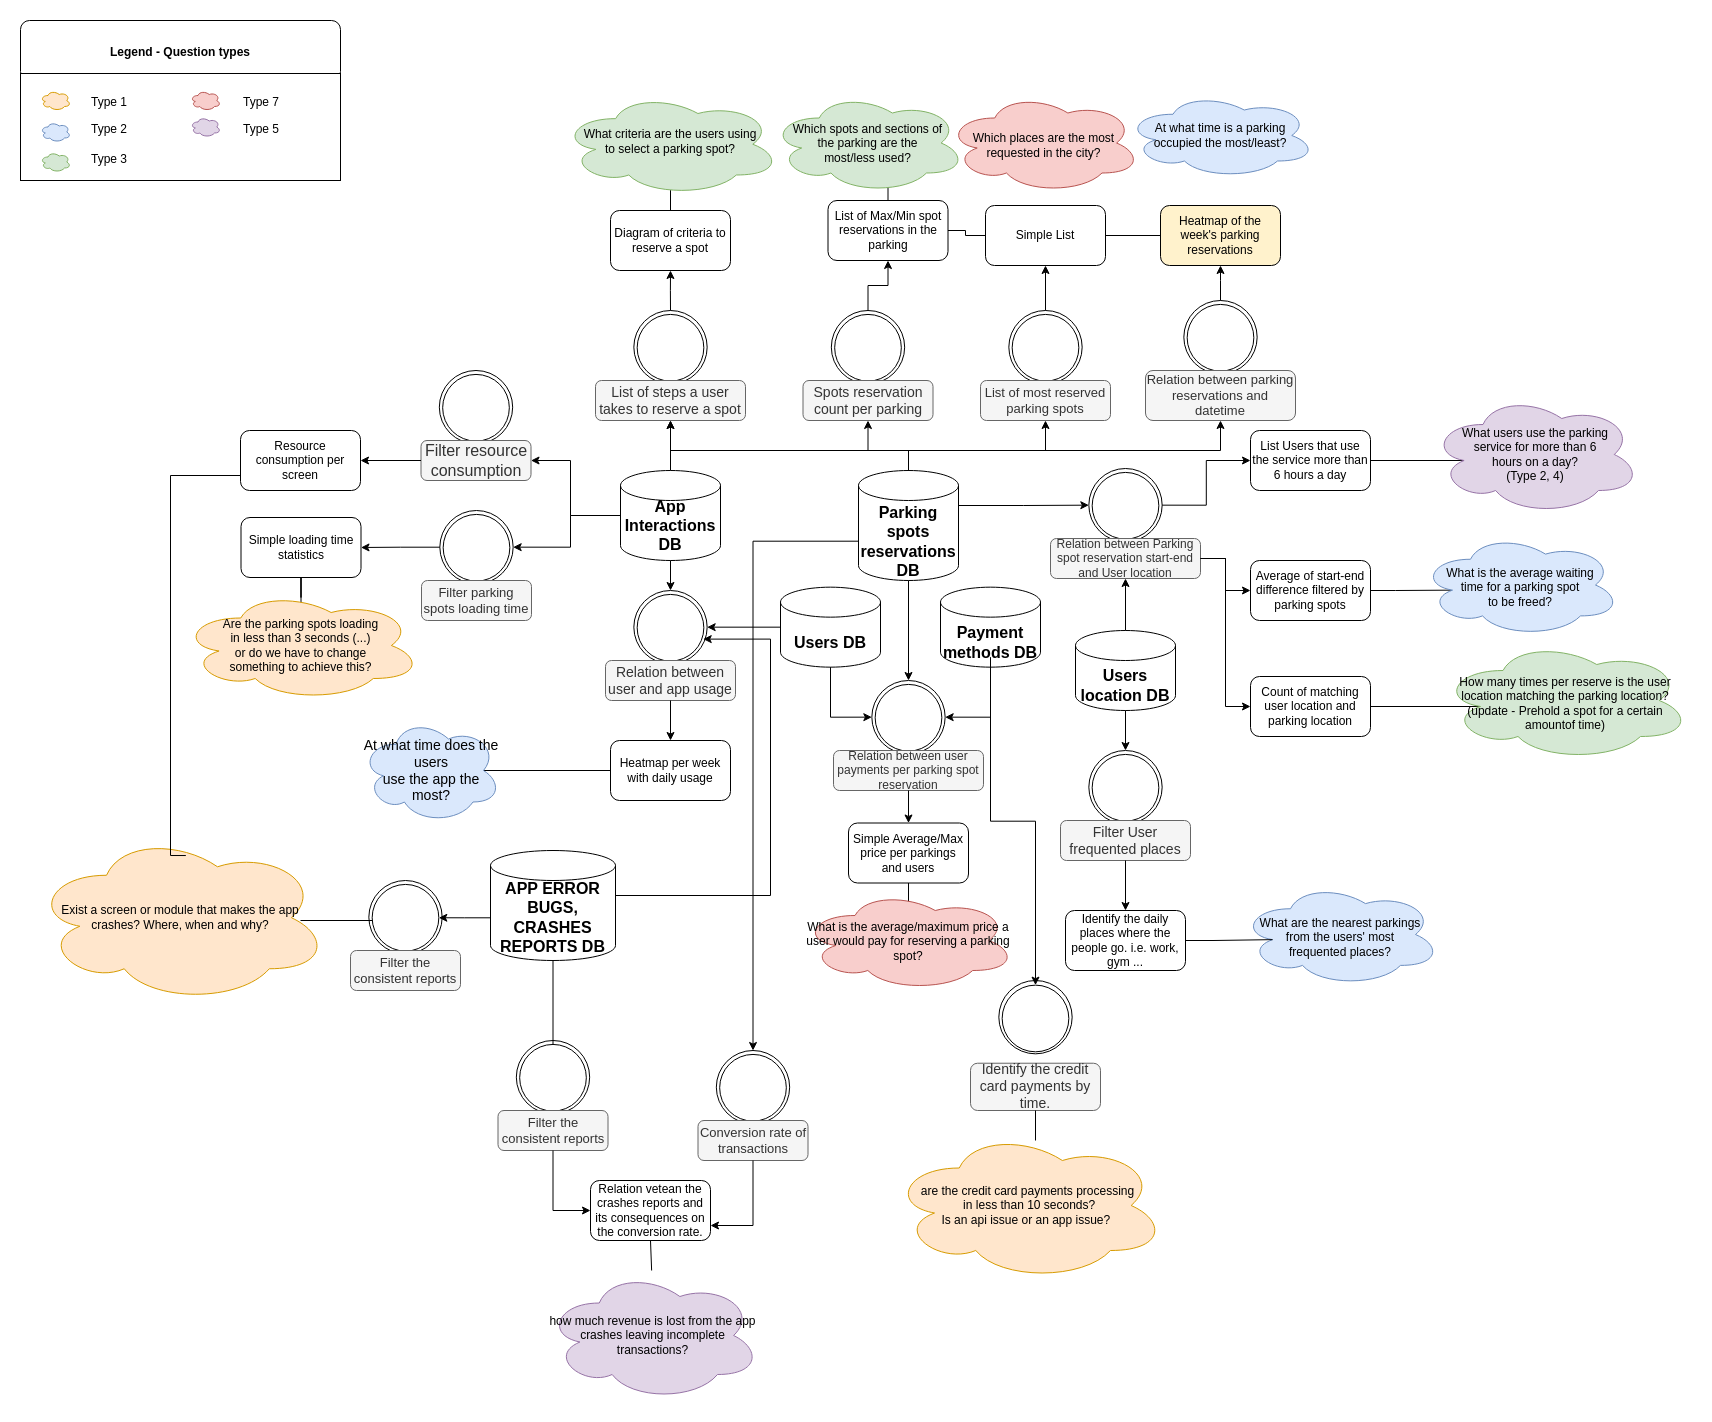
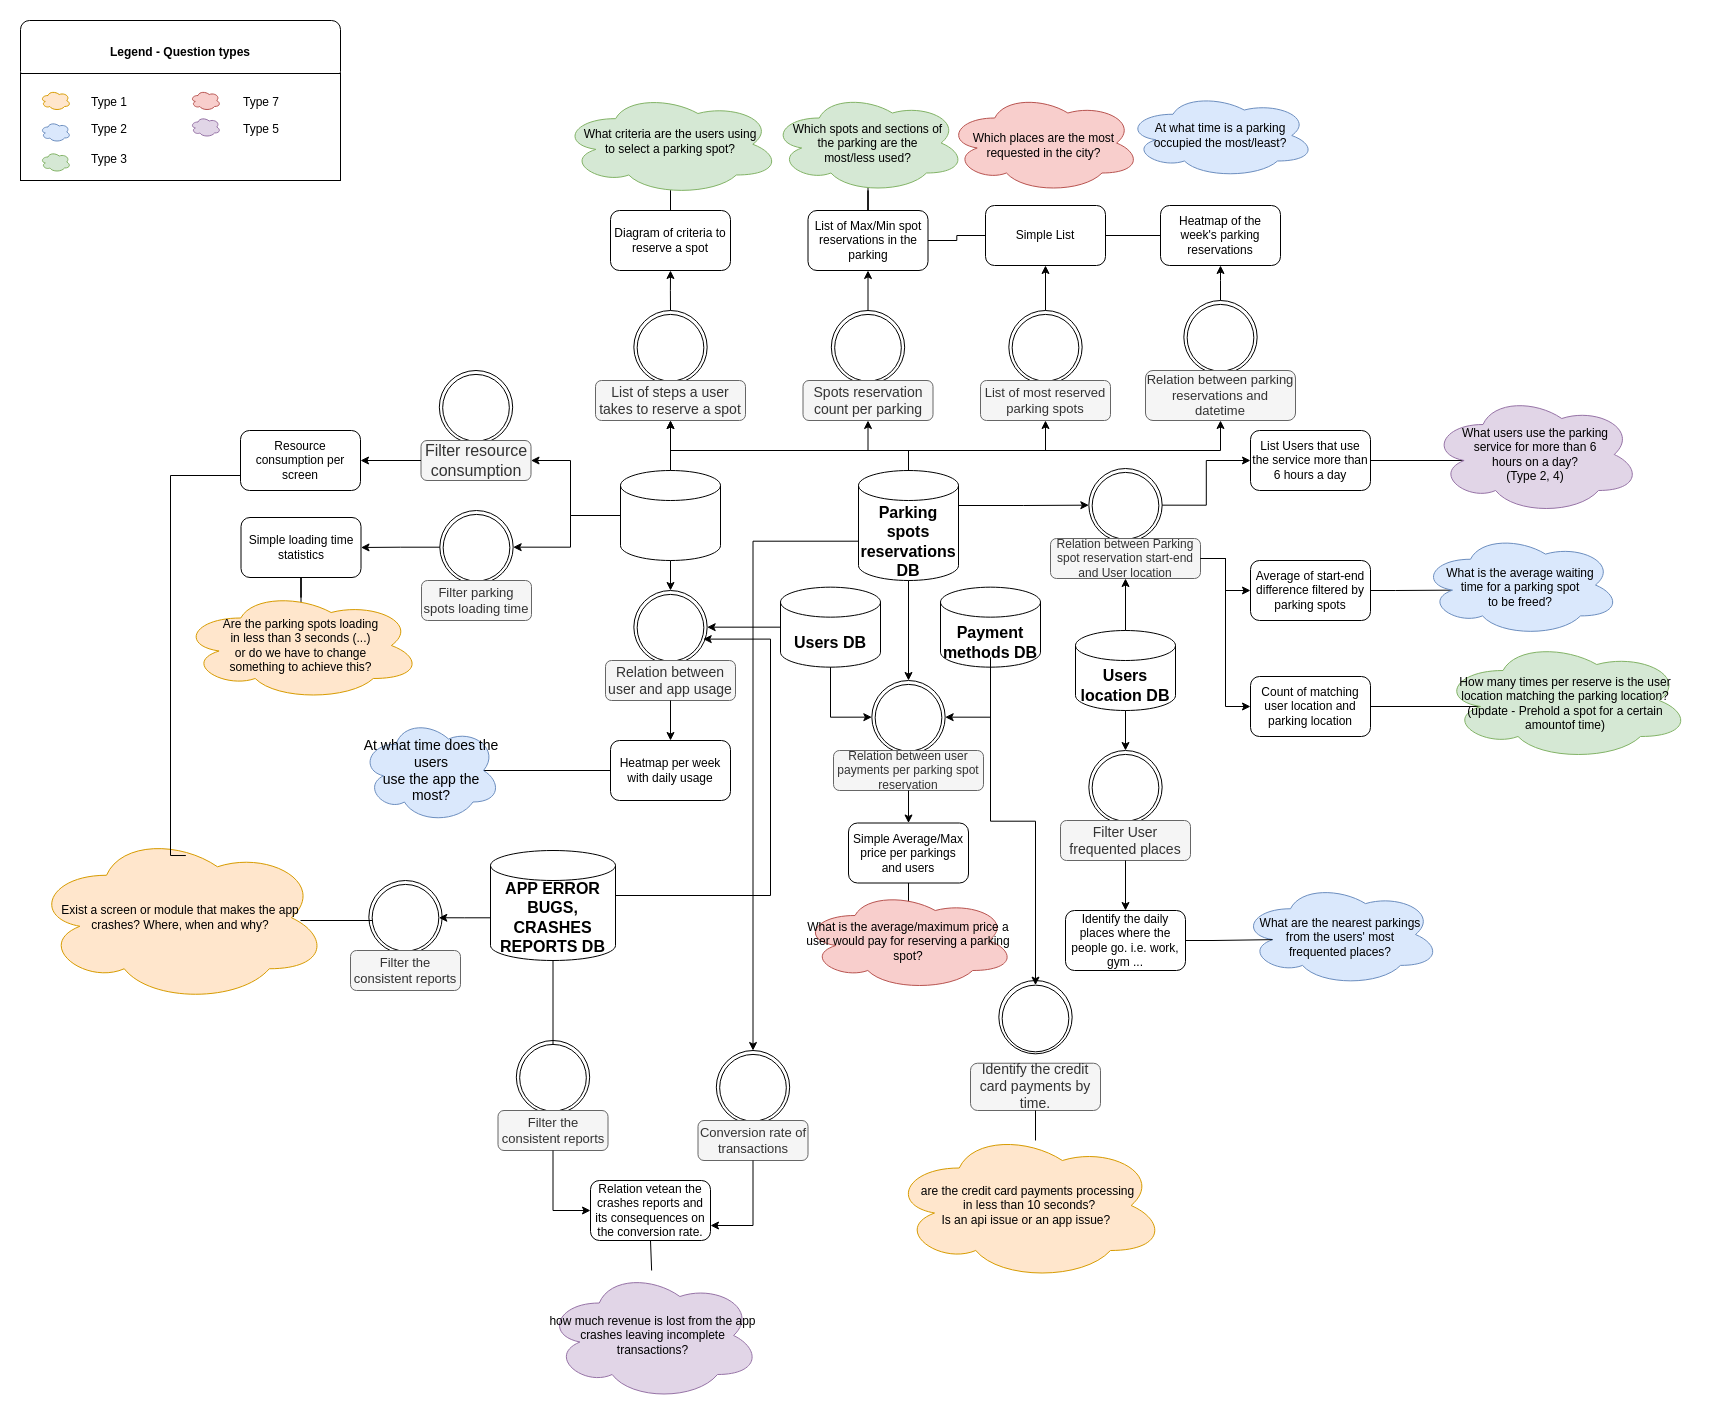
(888, 231) -> (868, 241)
(1221, 236) -> (1221, 236)
(671, 526) -> none
